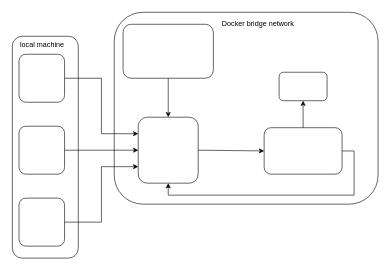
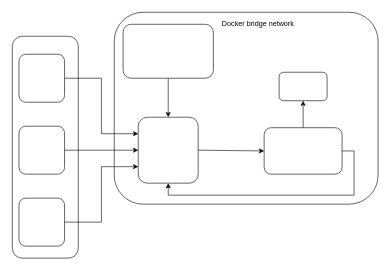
(42, 45) -> none
